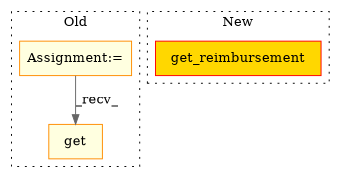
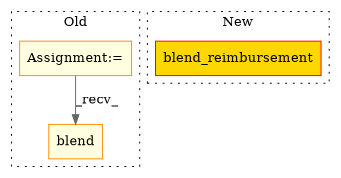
(238, 58) -> (238, 58)
(76, 142) -> (76, 142)
